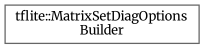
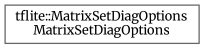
(102, 24) -> (102, 24)
